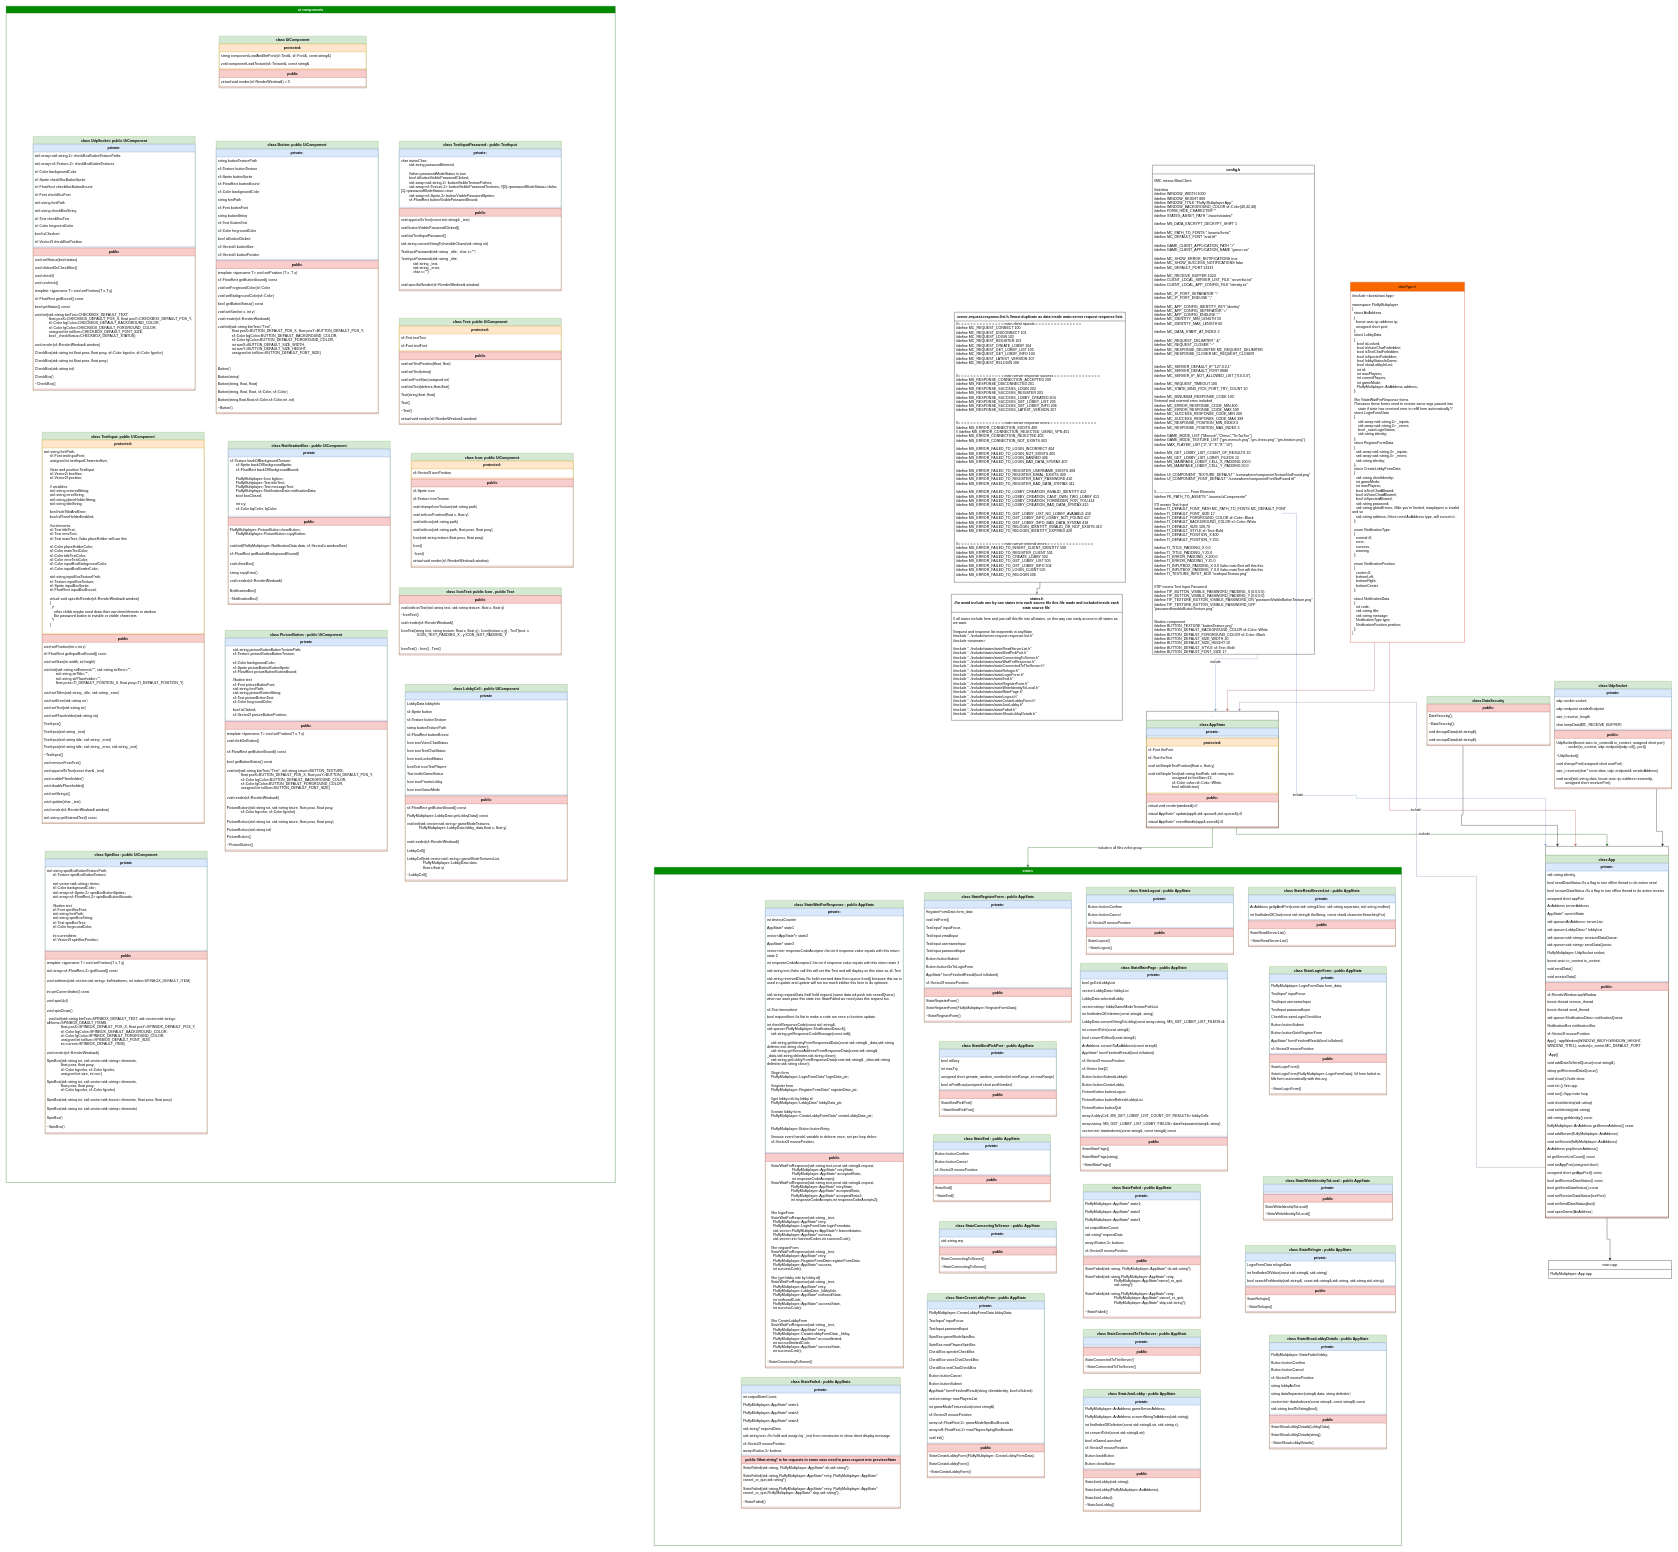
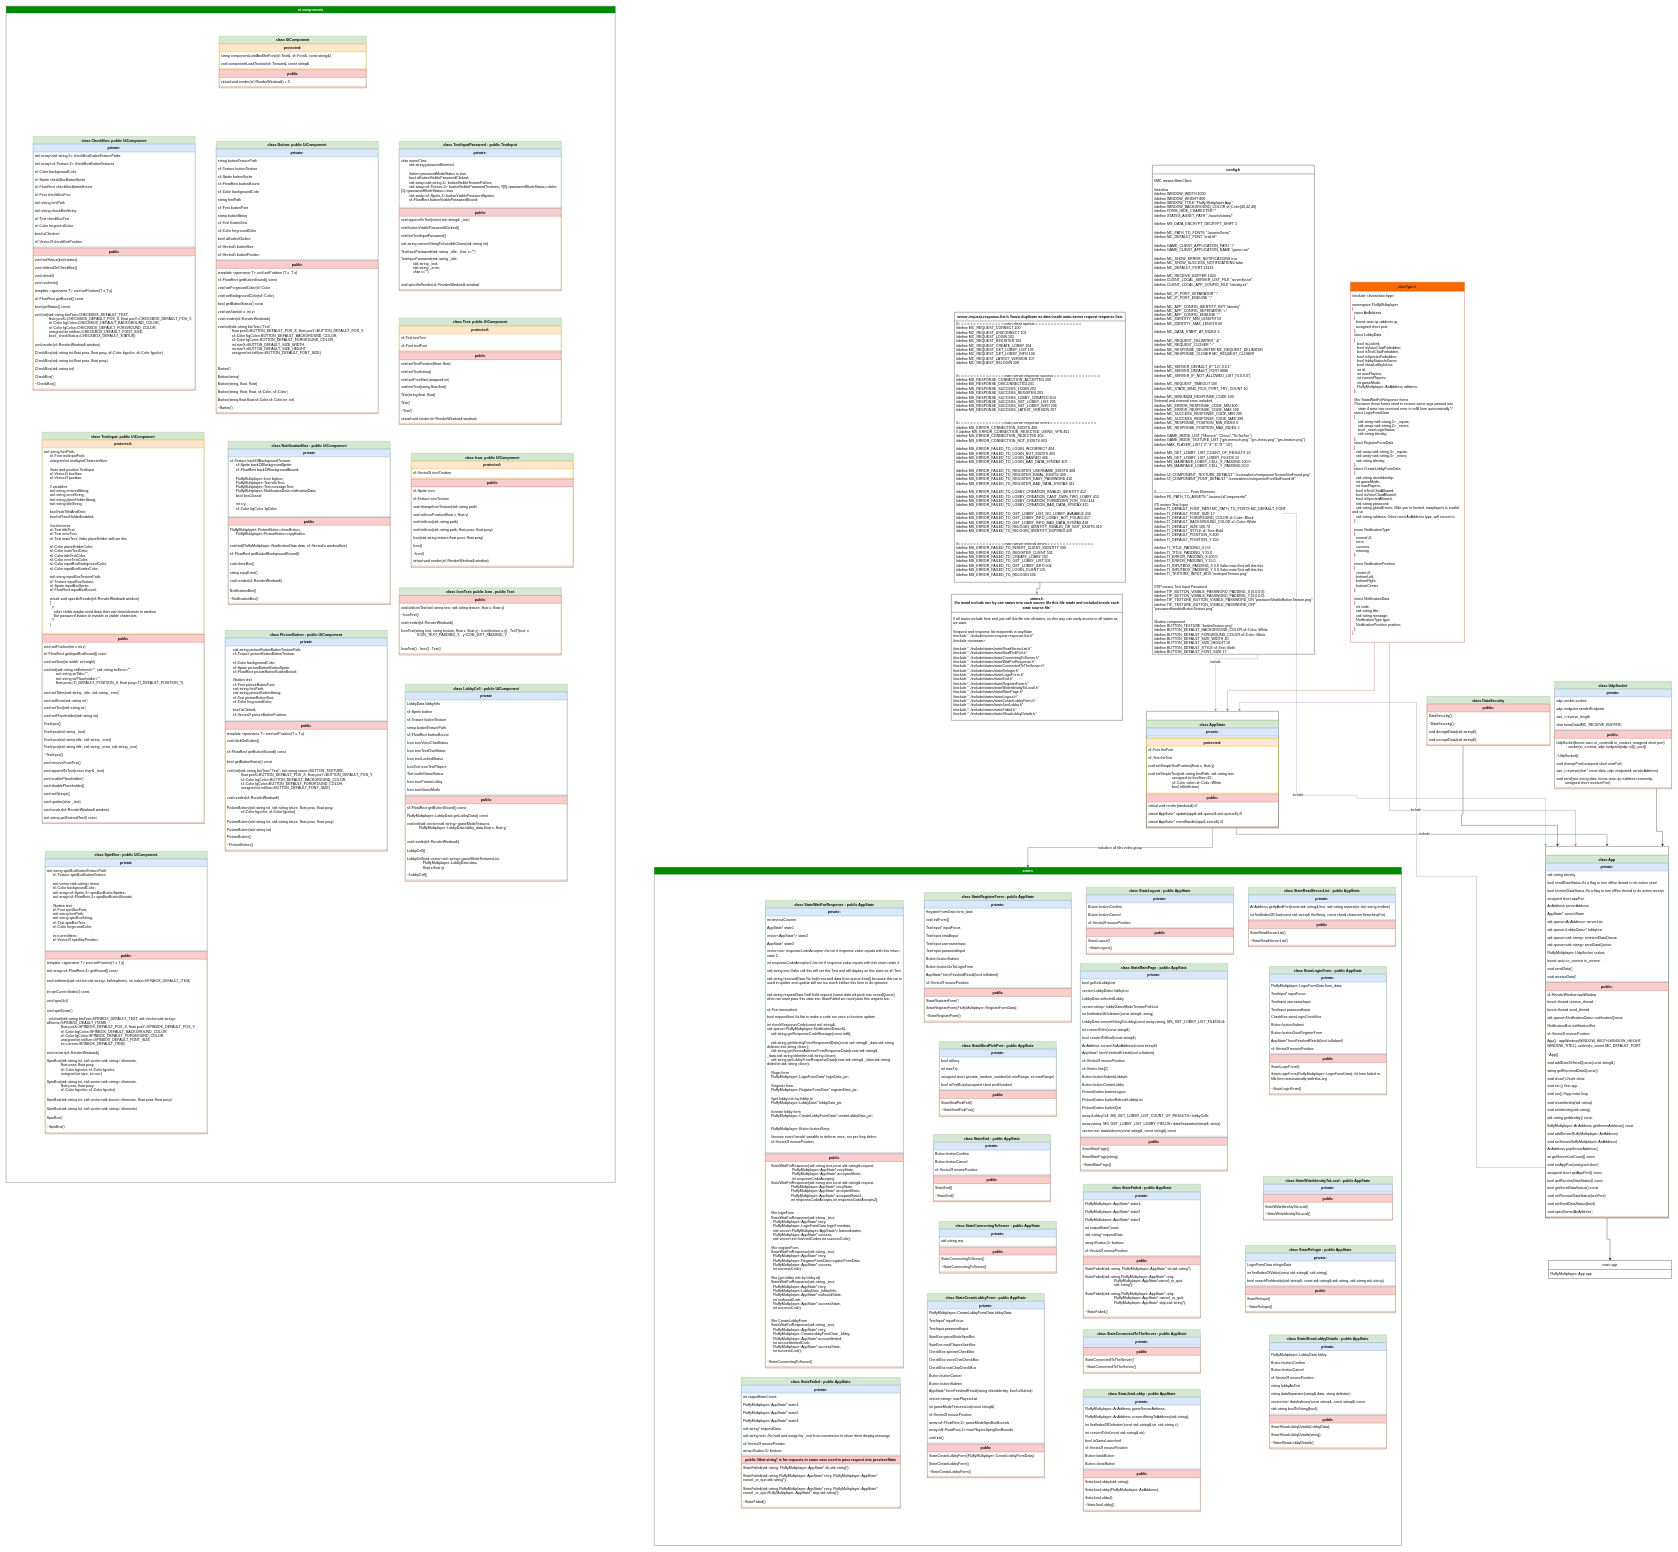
(114, 141) -> (114, 141)
(431, 387) -> (430, 387)
(1303, 1354) -> (1302, 1354)
